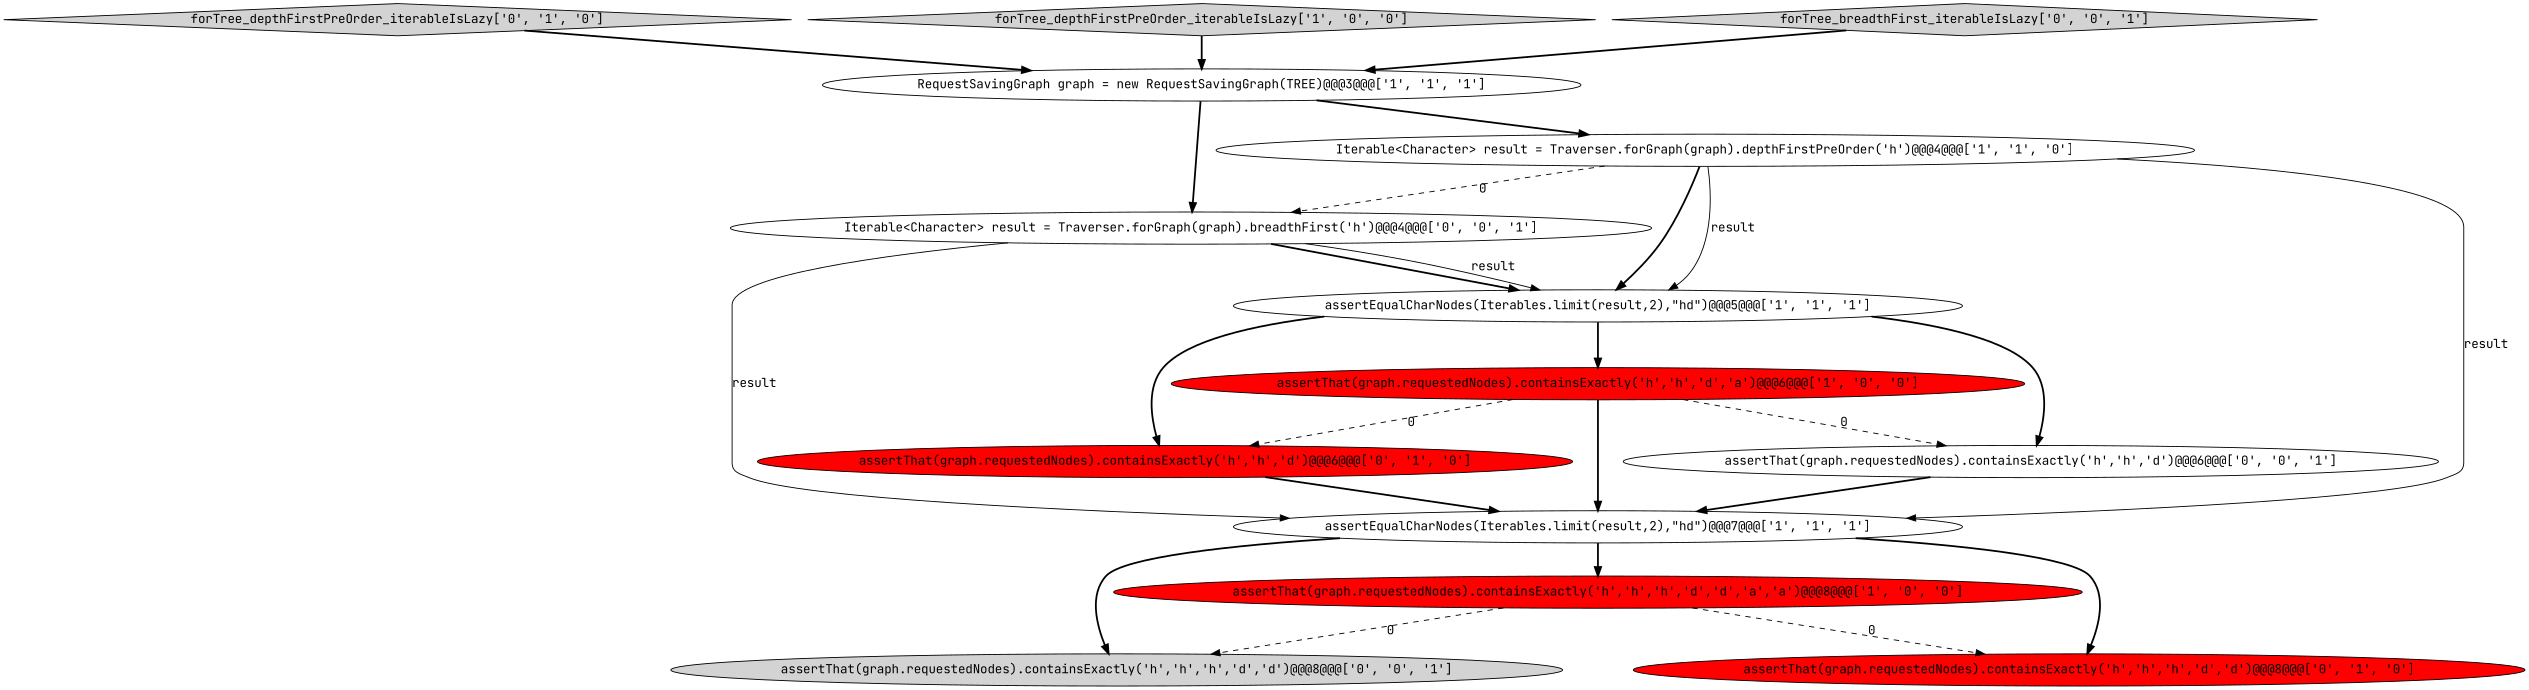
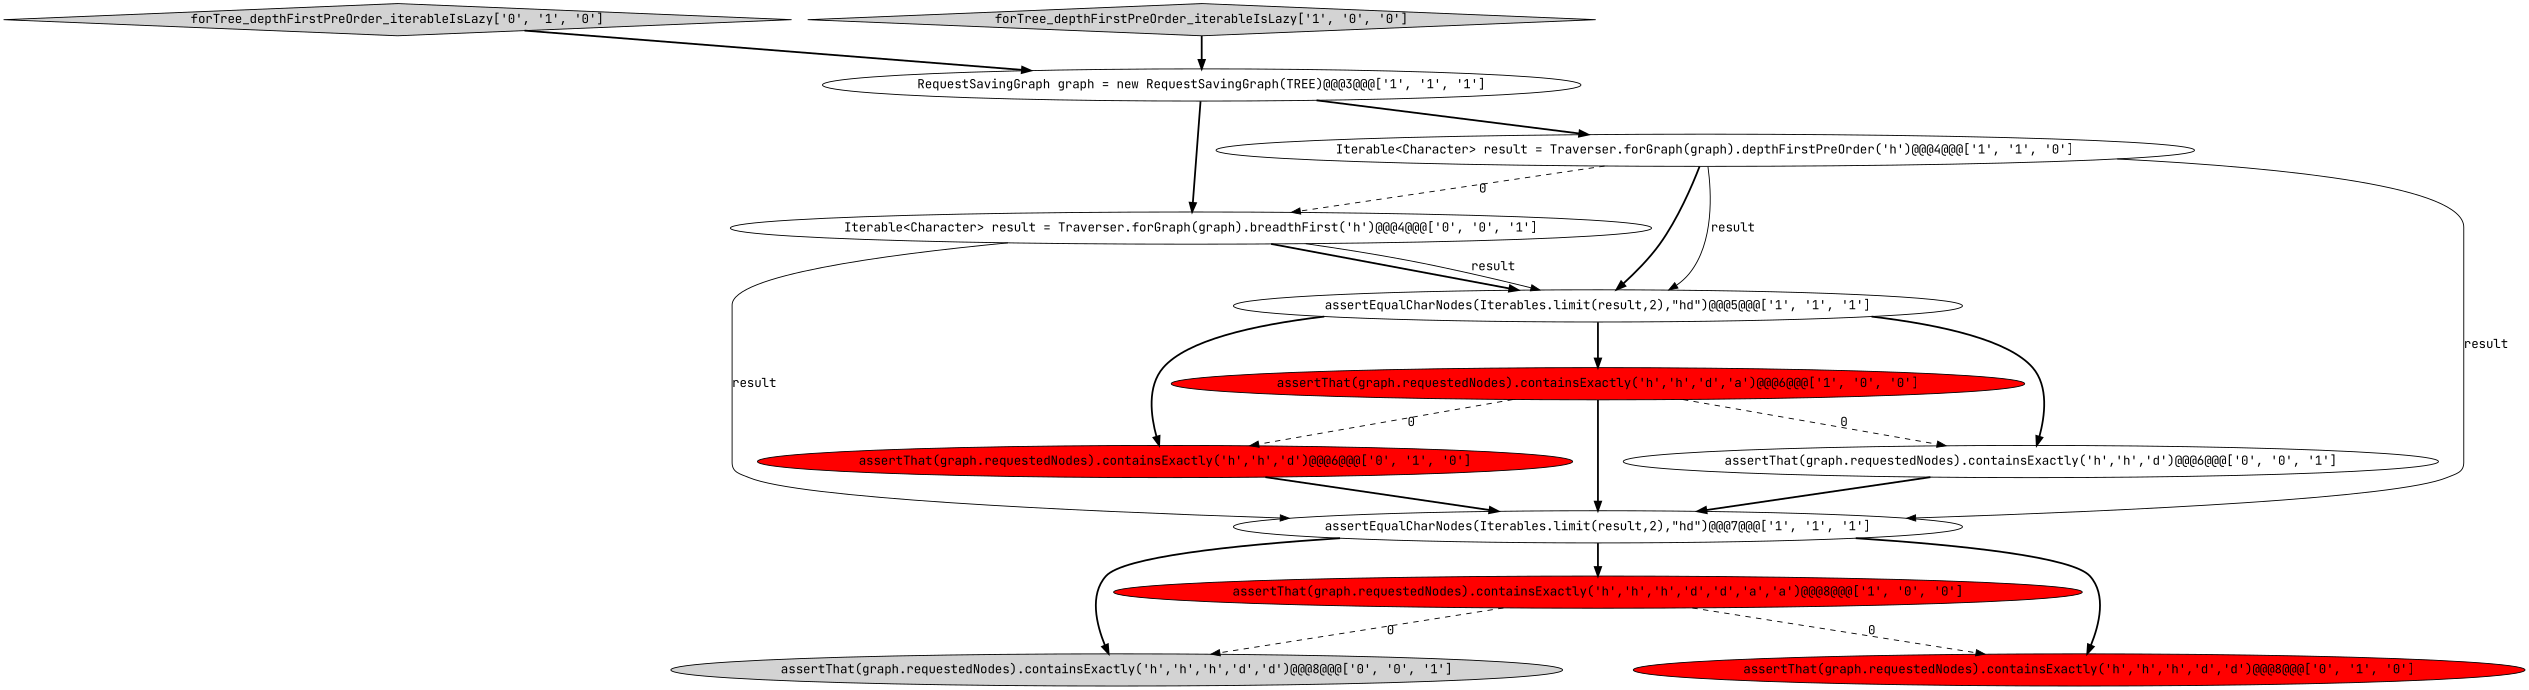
(1965, 20) -> none
